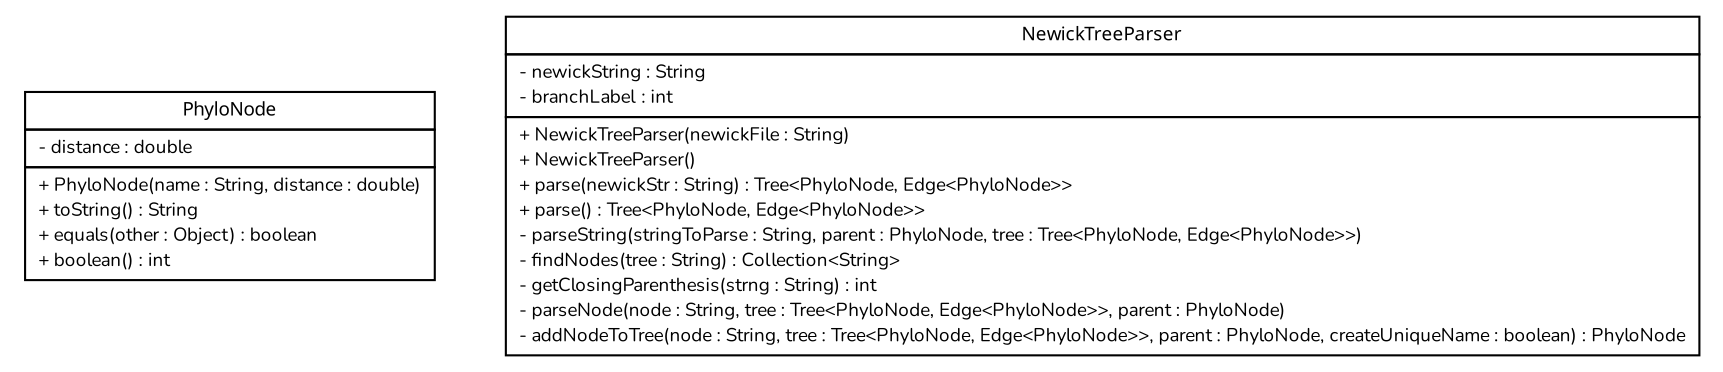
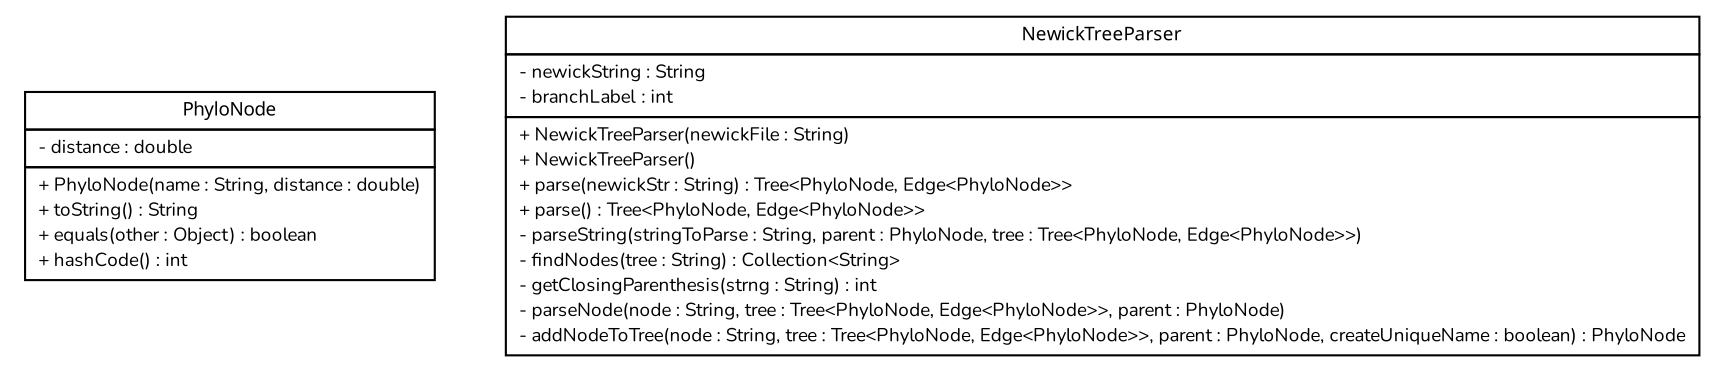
(105, 260) -> (113, 260)
